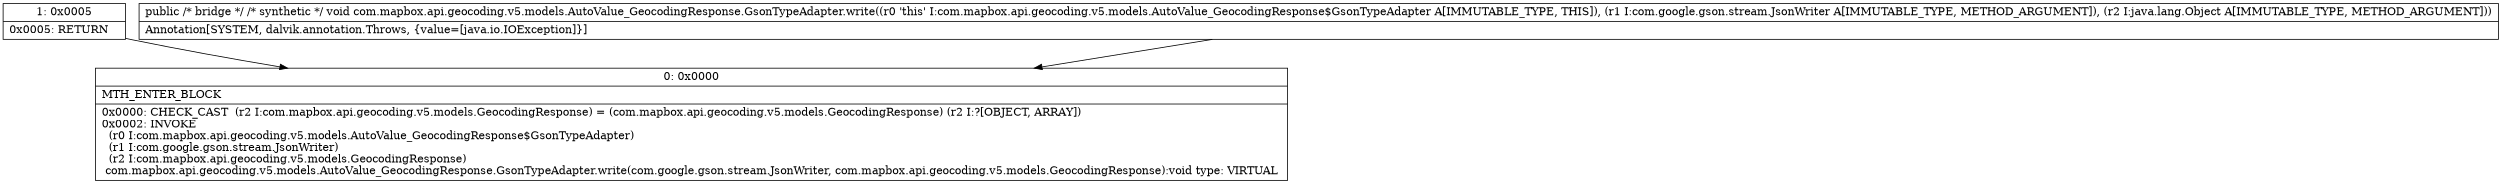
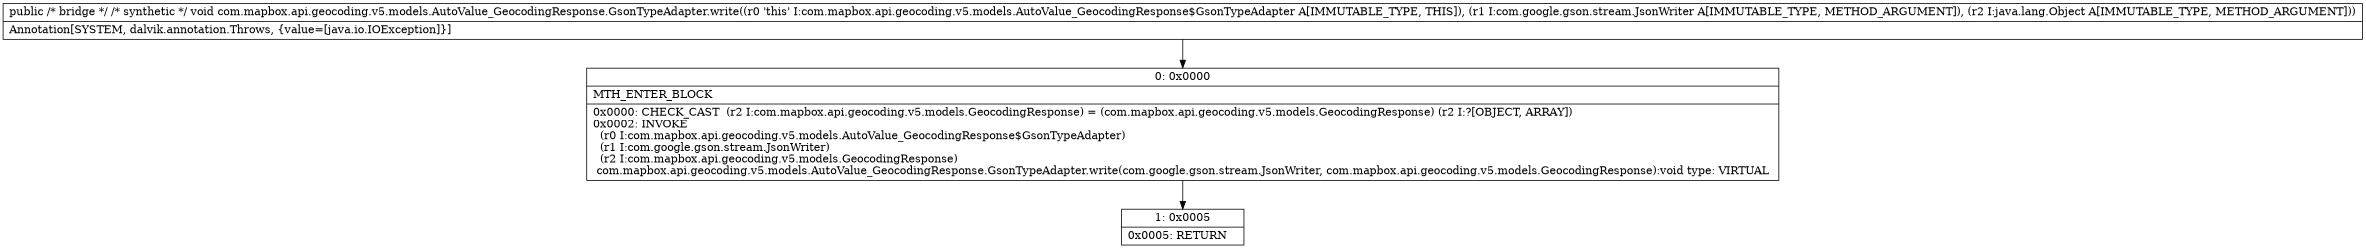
(203, 53) -> (1183, 191)
